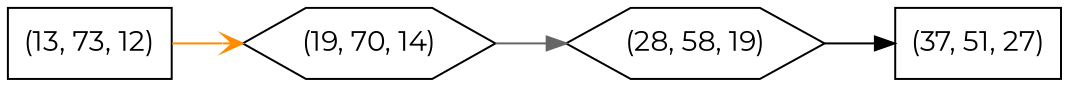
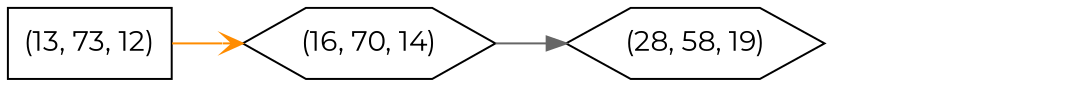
(369, 43) -> (369, 43)
(978, 43) -> none
